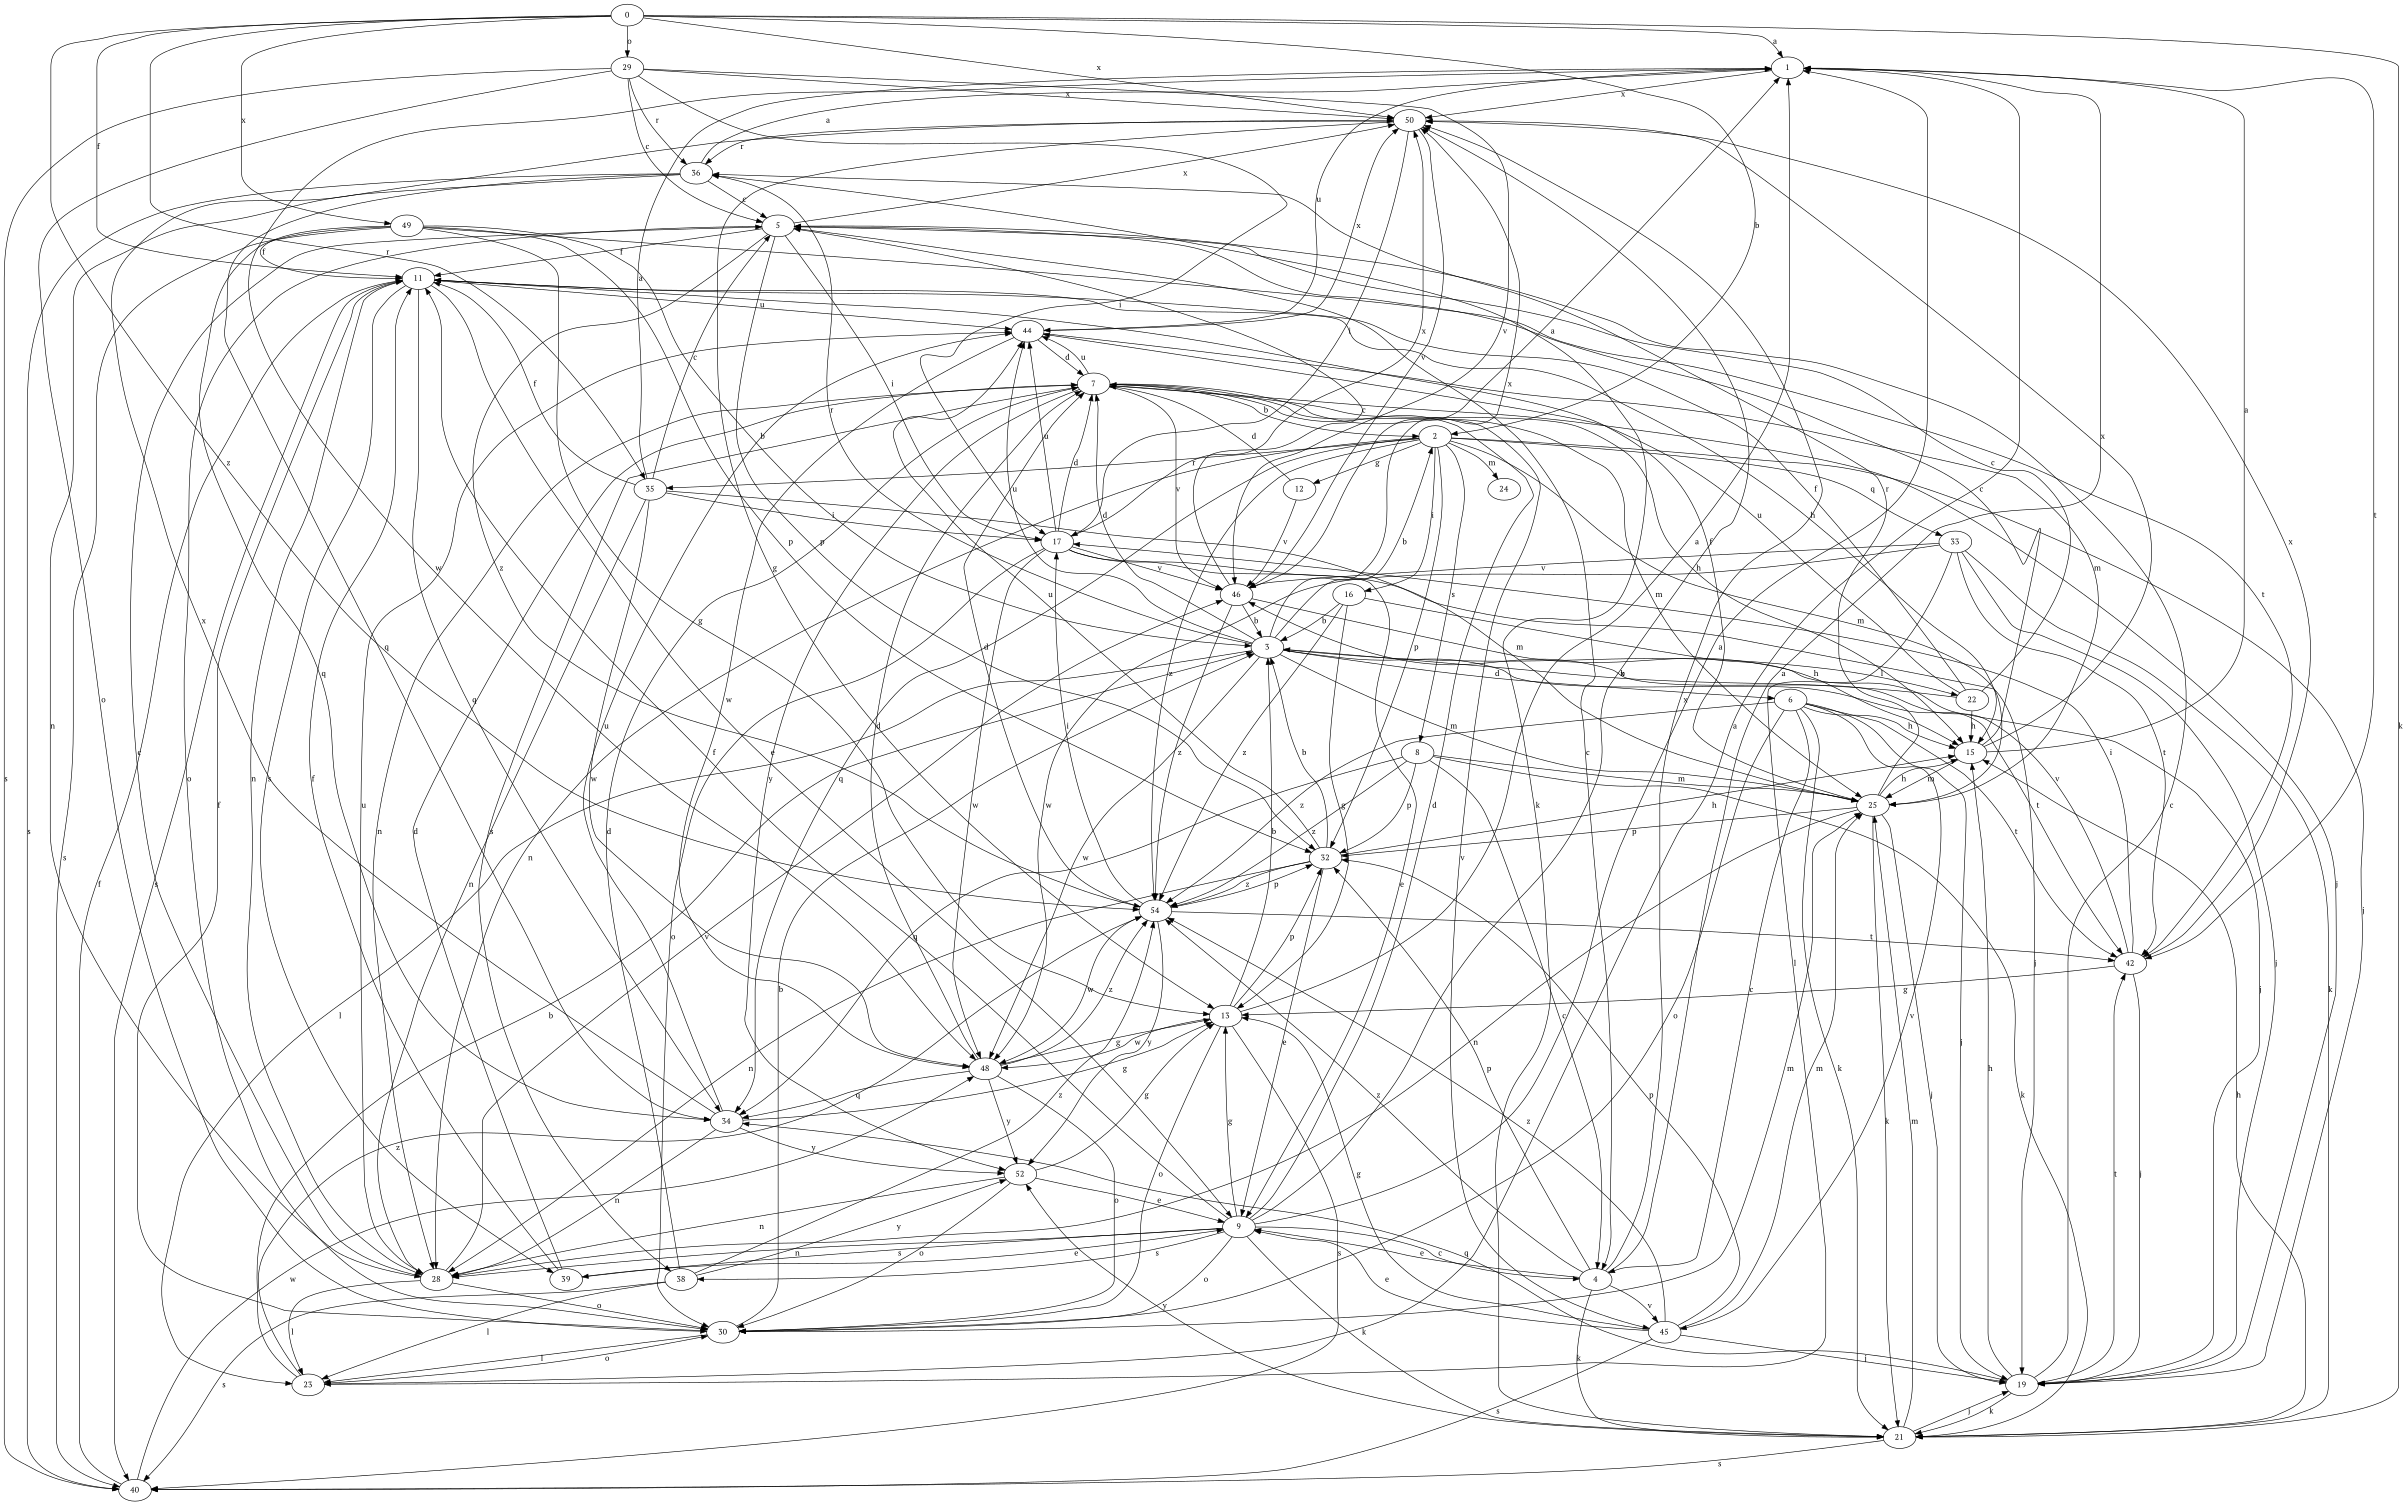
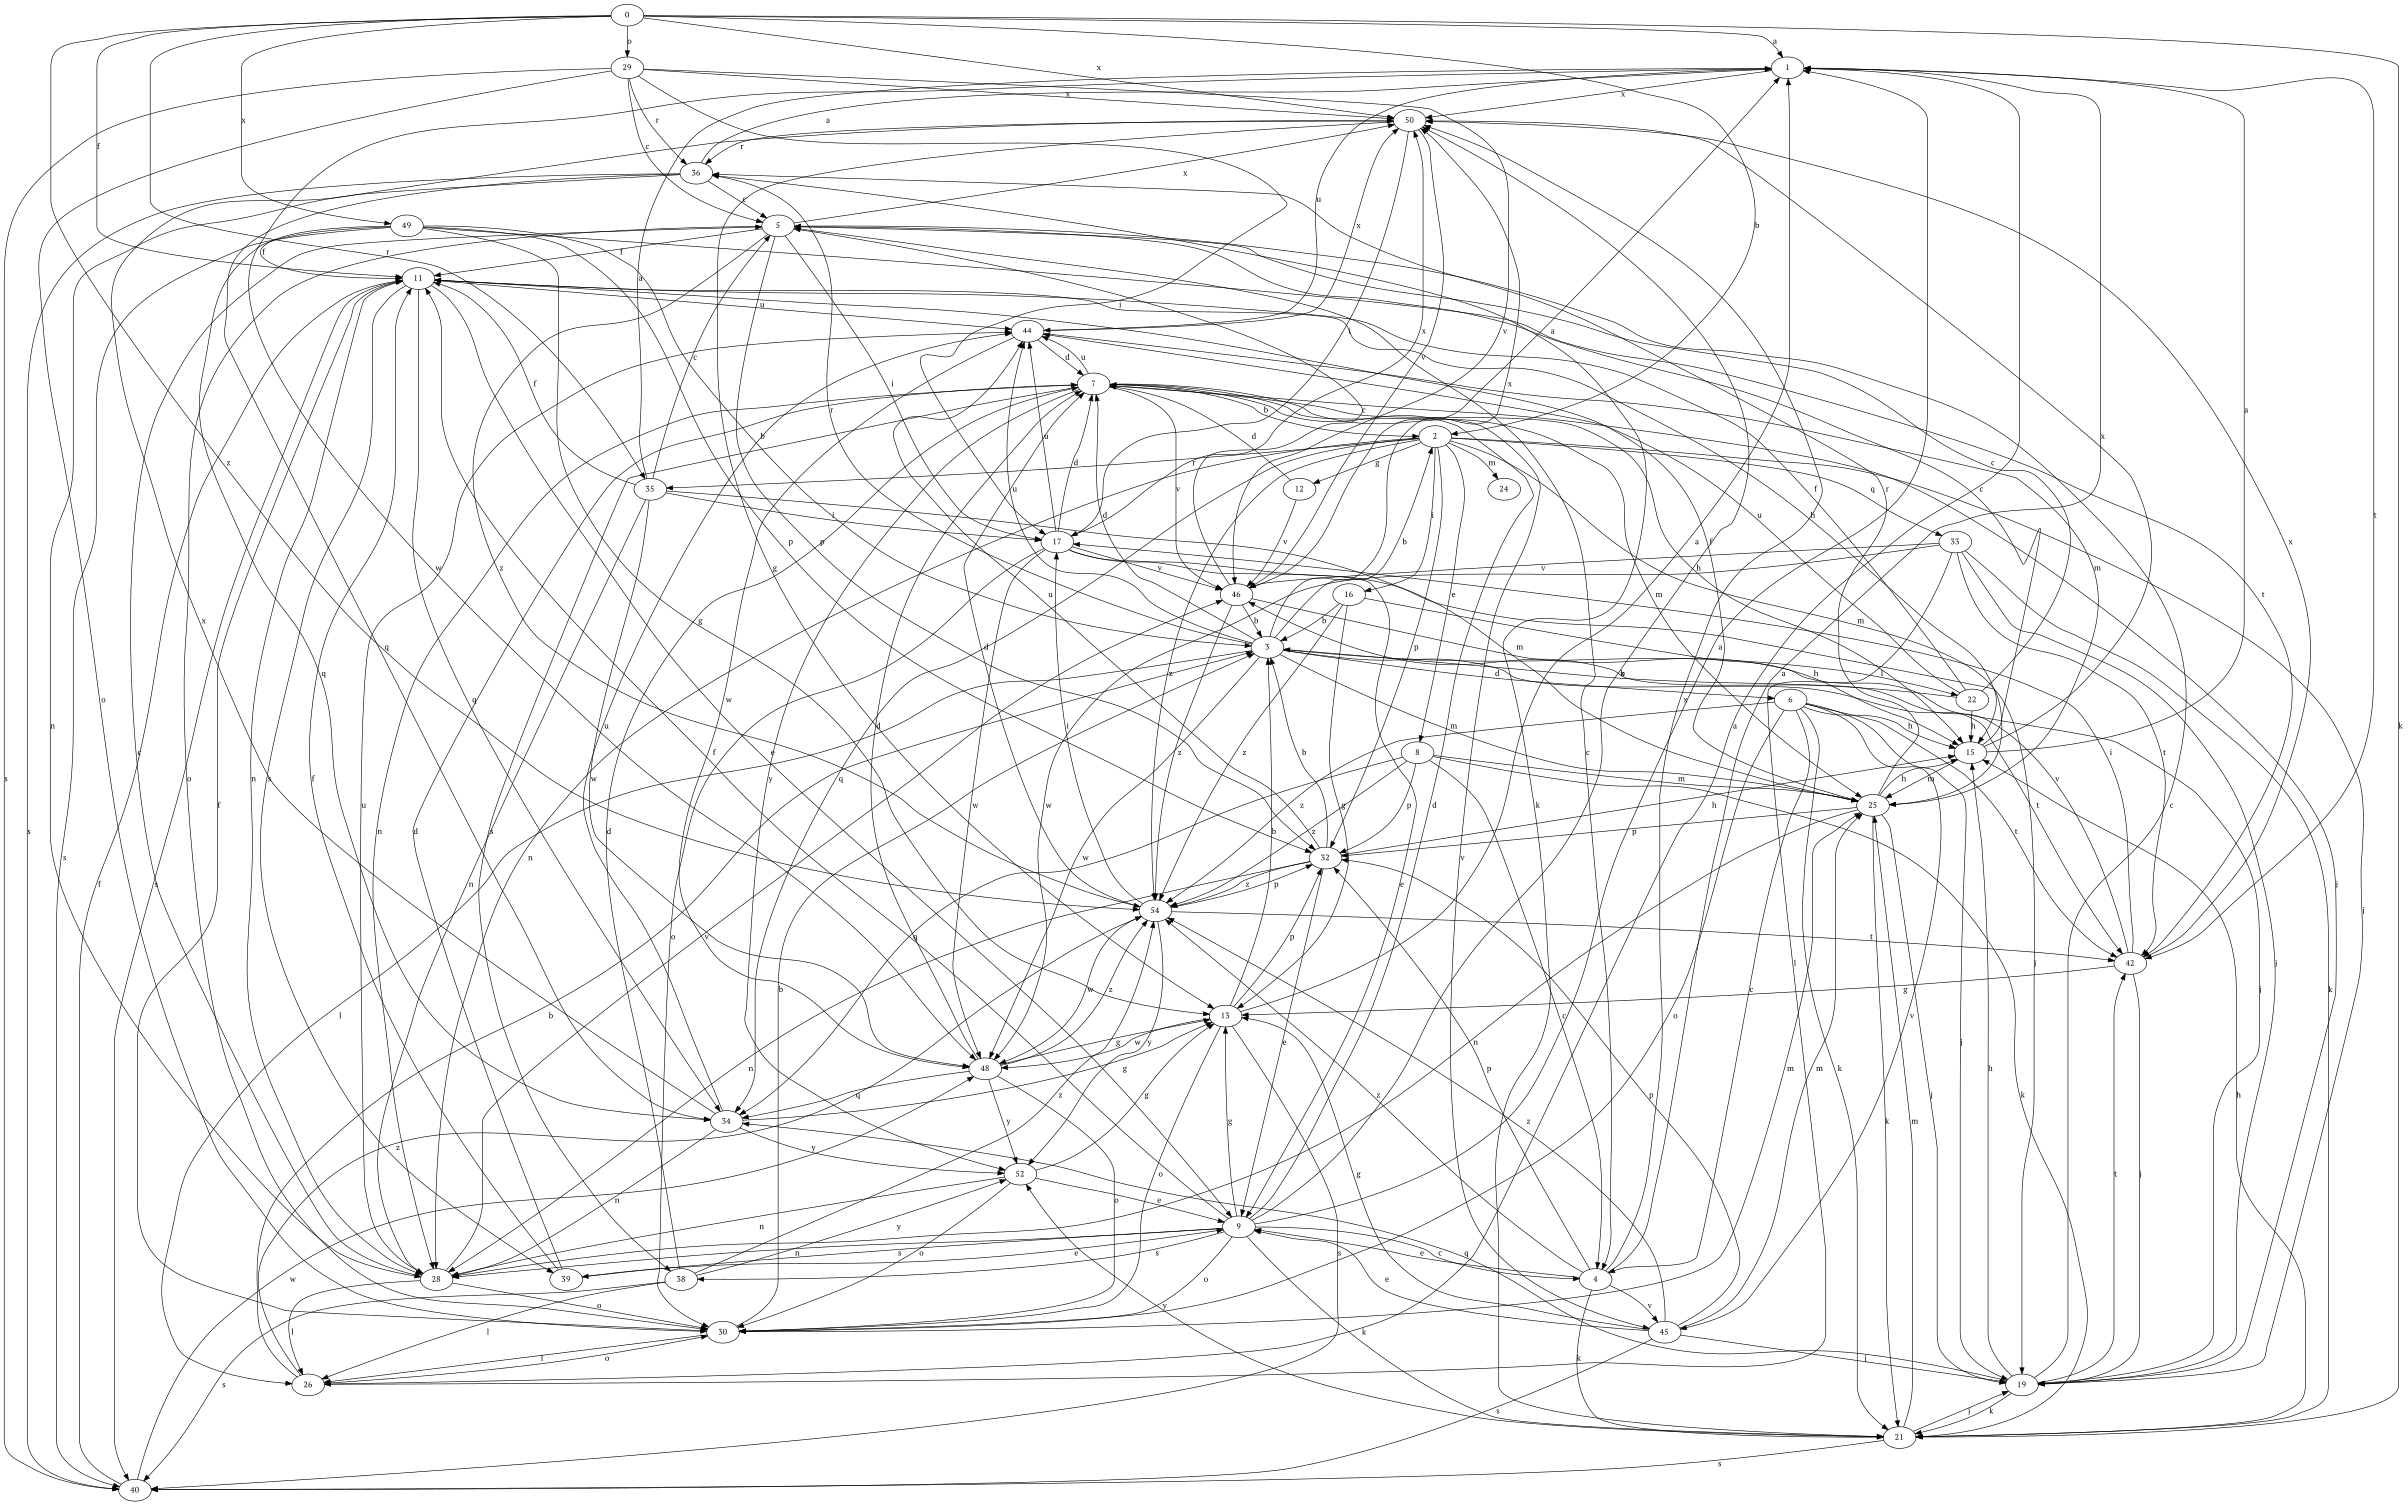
(1454, 595) -> (1454, 595)
(308, 1385) -> (308, 1385)
